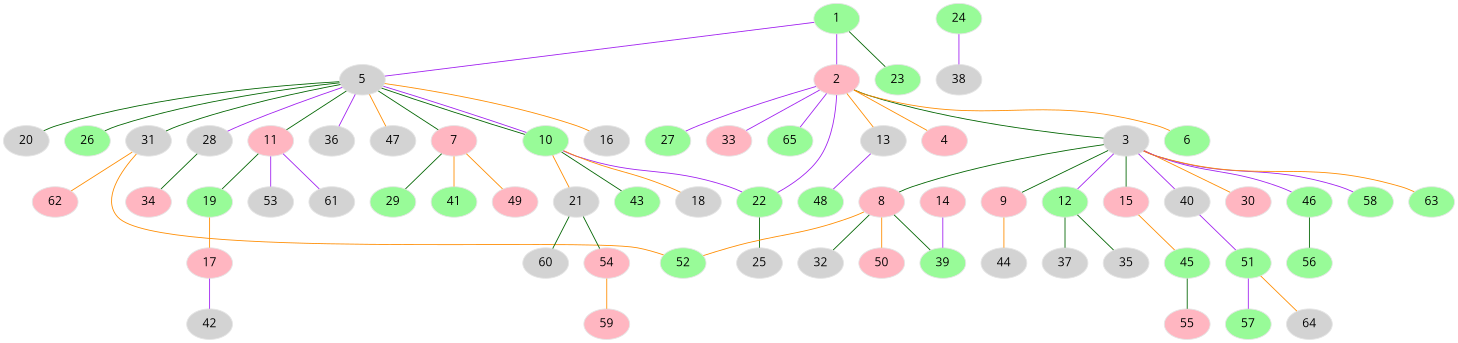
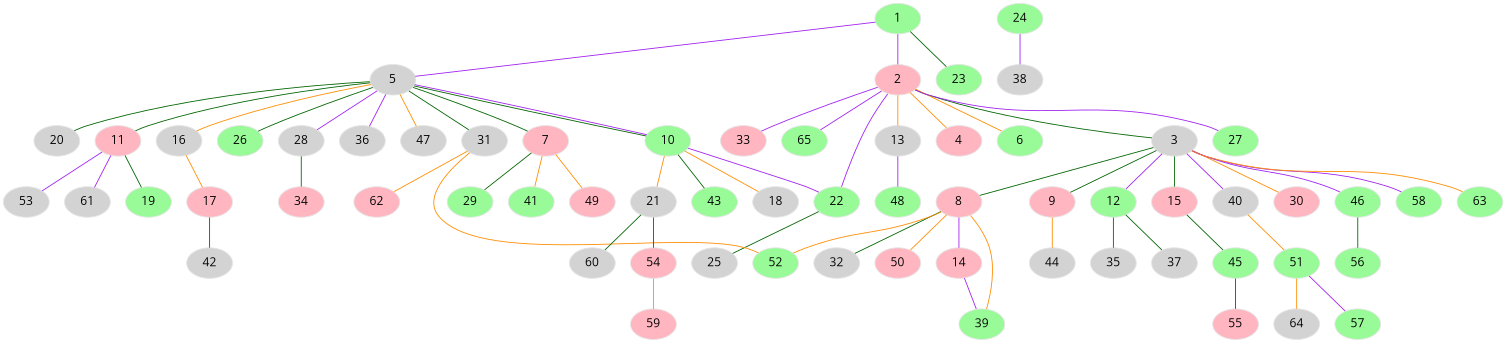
(912, 232) -> (992, 260)
(1157, 232) -> (1205, 232)
(1218, 232) -> (1266, 232)
(210, 233) -> (194, 171)
none -> (959, 233)
(210, 294) -> (210, 233)
